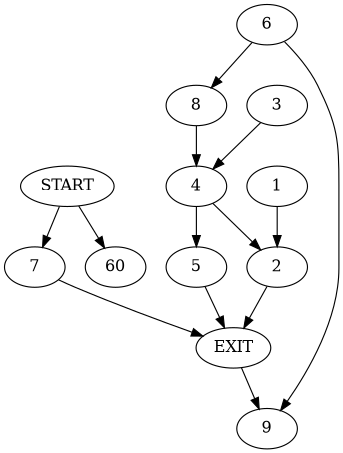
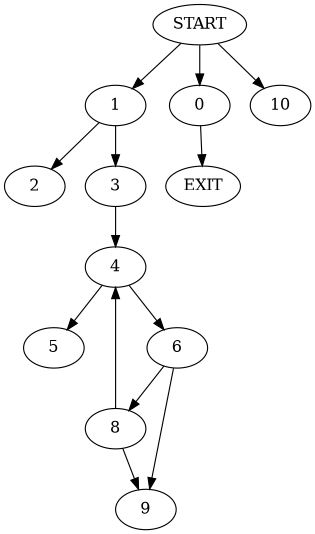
none -> (161, 62)
none -> (116, 140)
(233, 223) -> (143, 303)
(35, 267) -> (200, 105)
(116, 267) -> (281, 105)
(212, 302) -> none
(258, 302) -> none
(248, 383) -> (129, 464)
